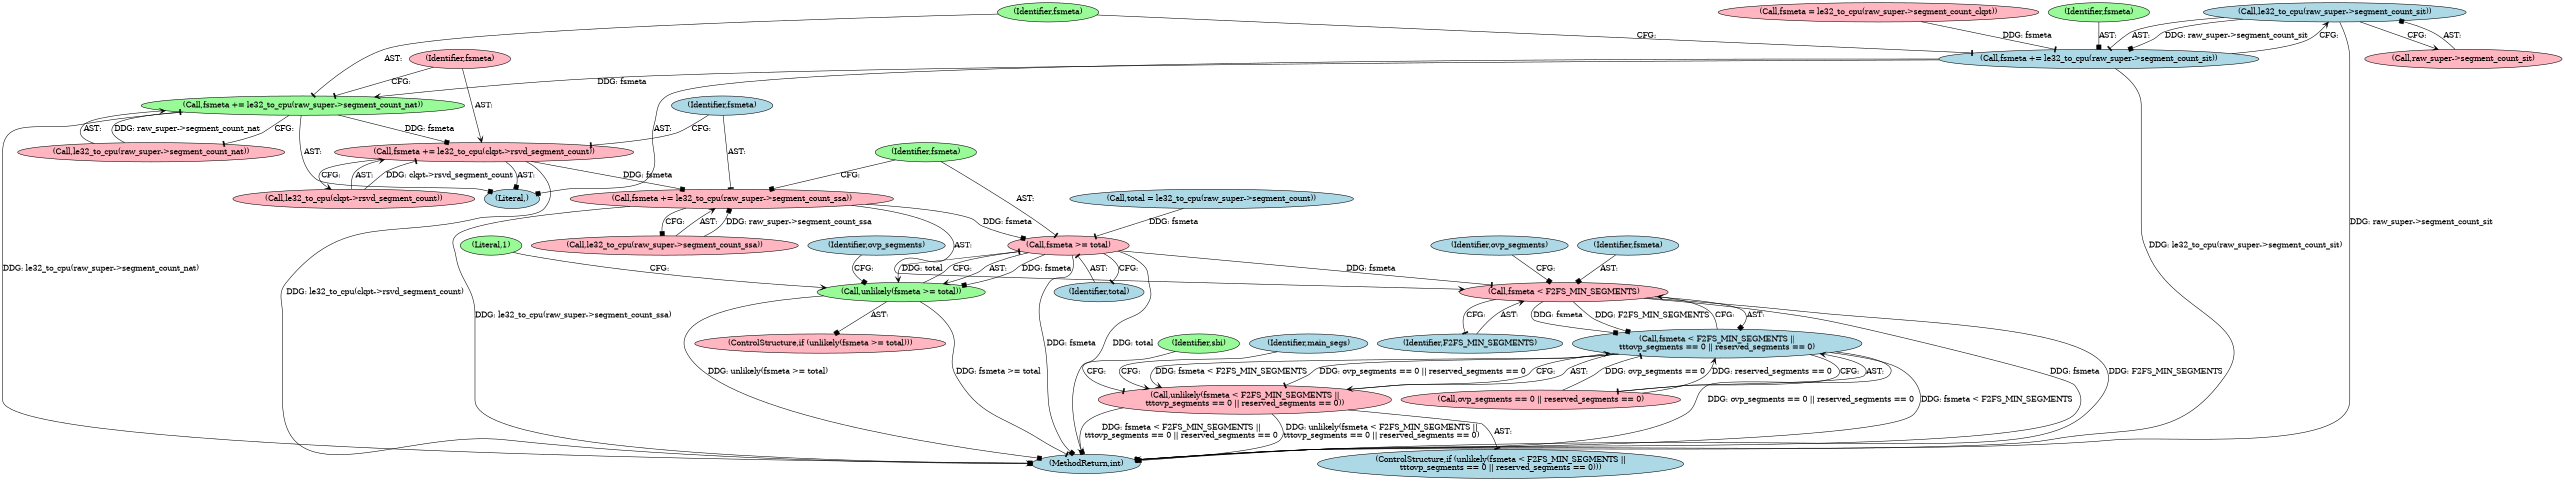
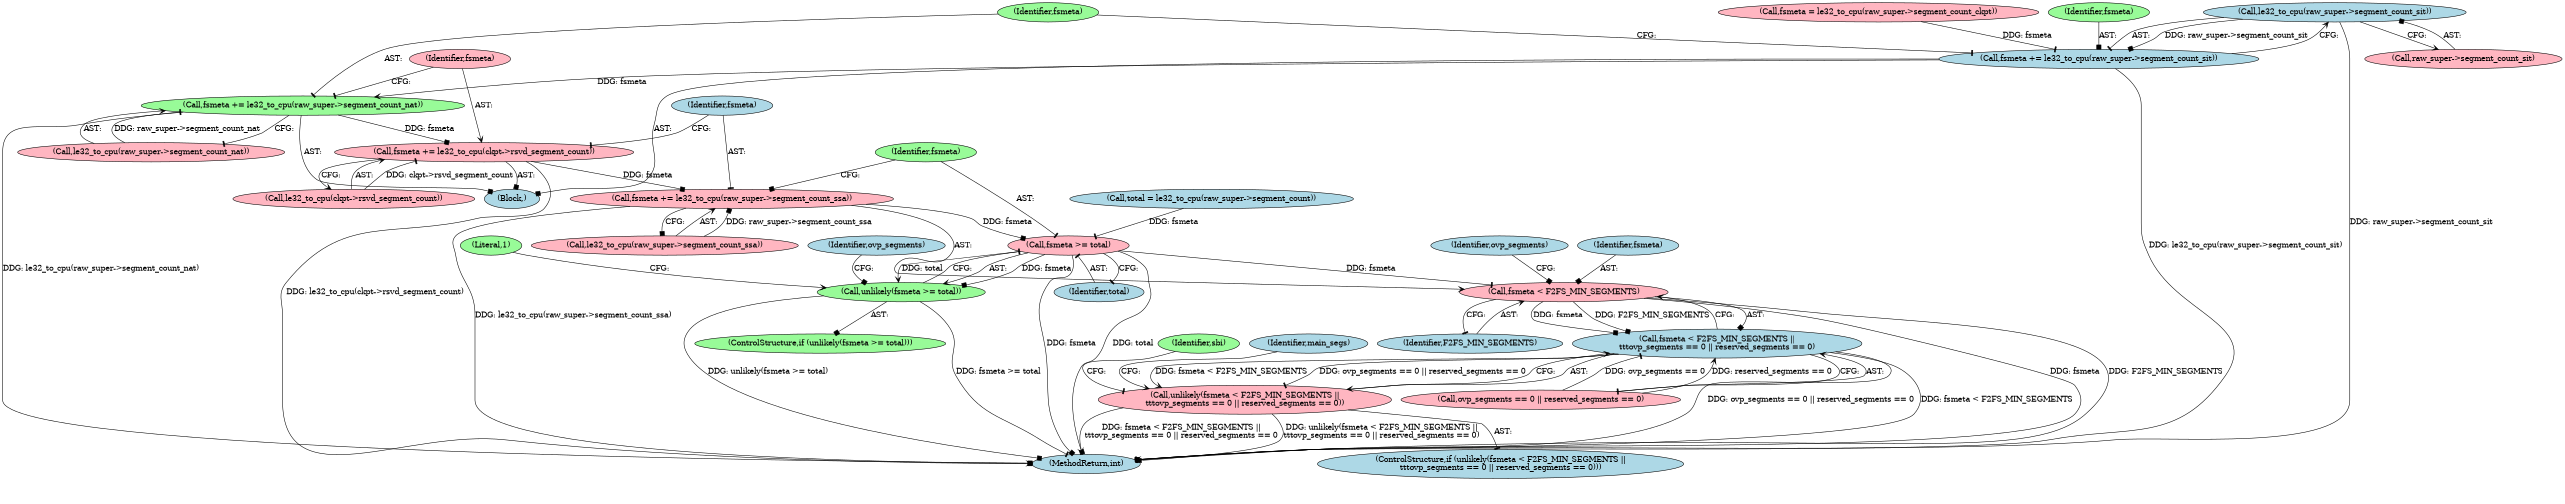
(512, 199) -> (512, 199)
(820, 344) -> (820, 344)
